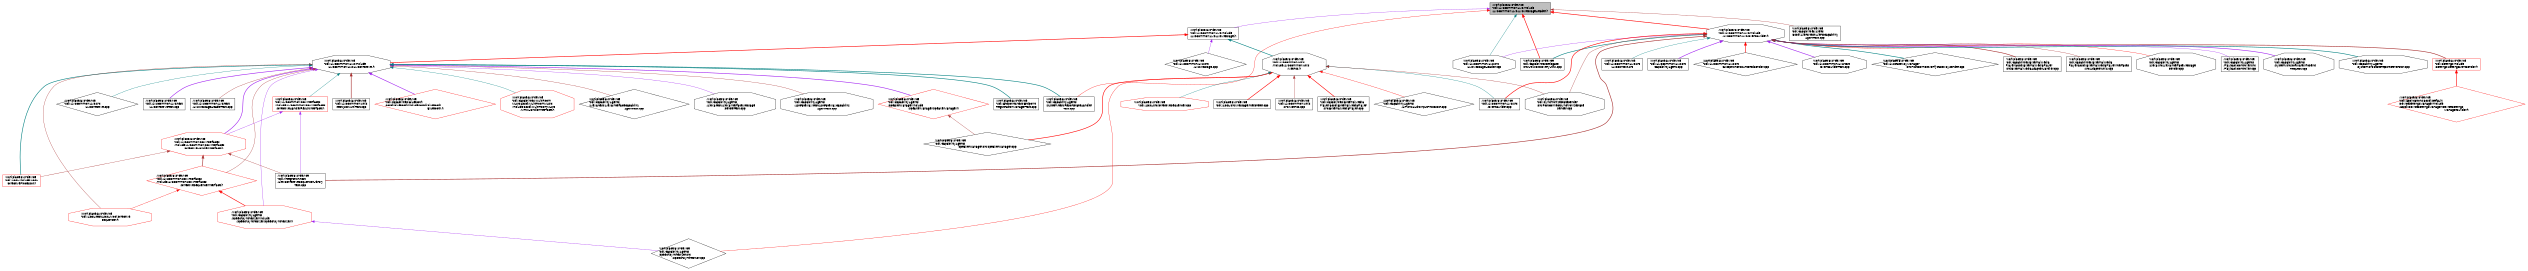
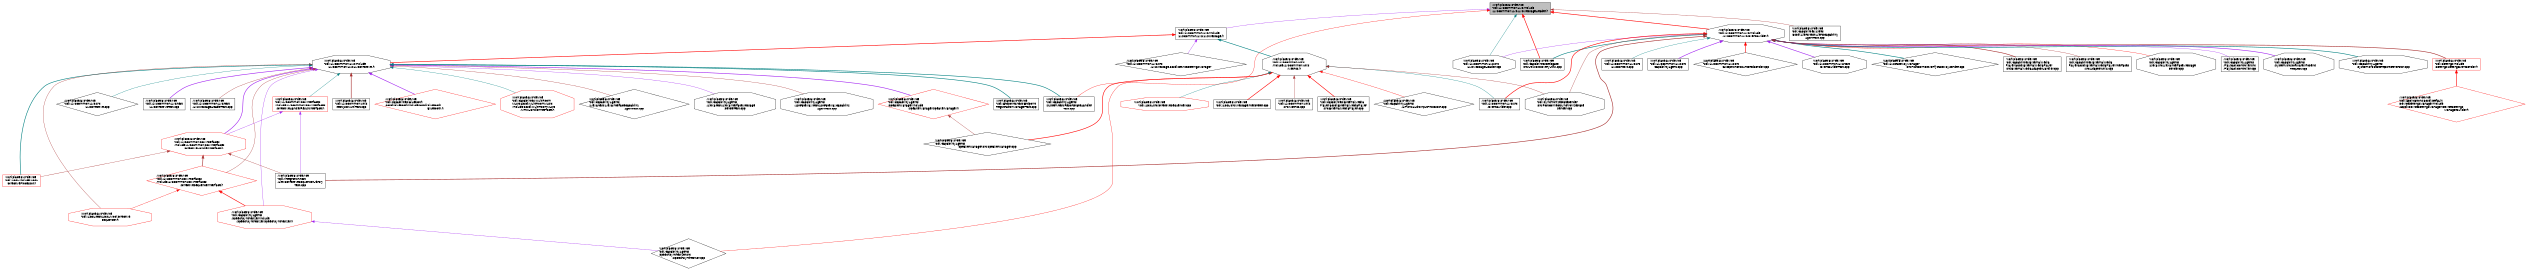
(1206, 64) -> (1181, 64)
(1622, 64) -> (1622, 64)
